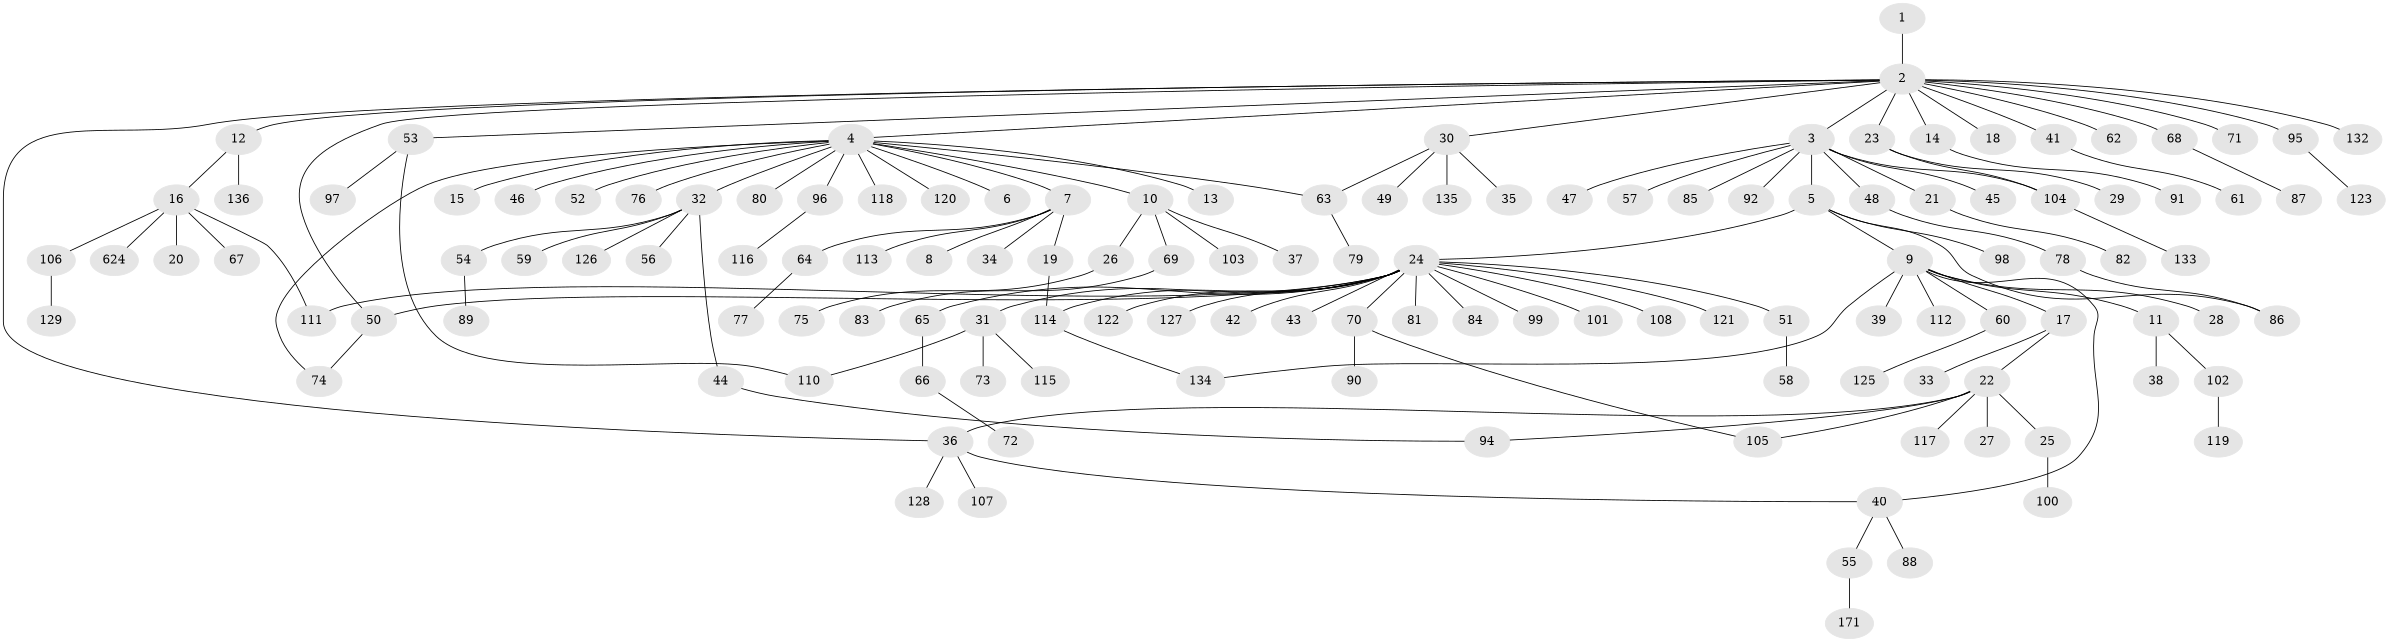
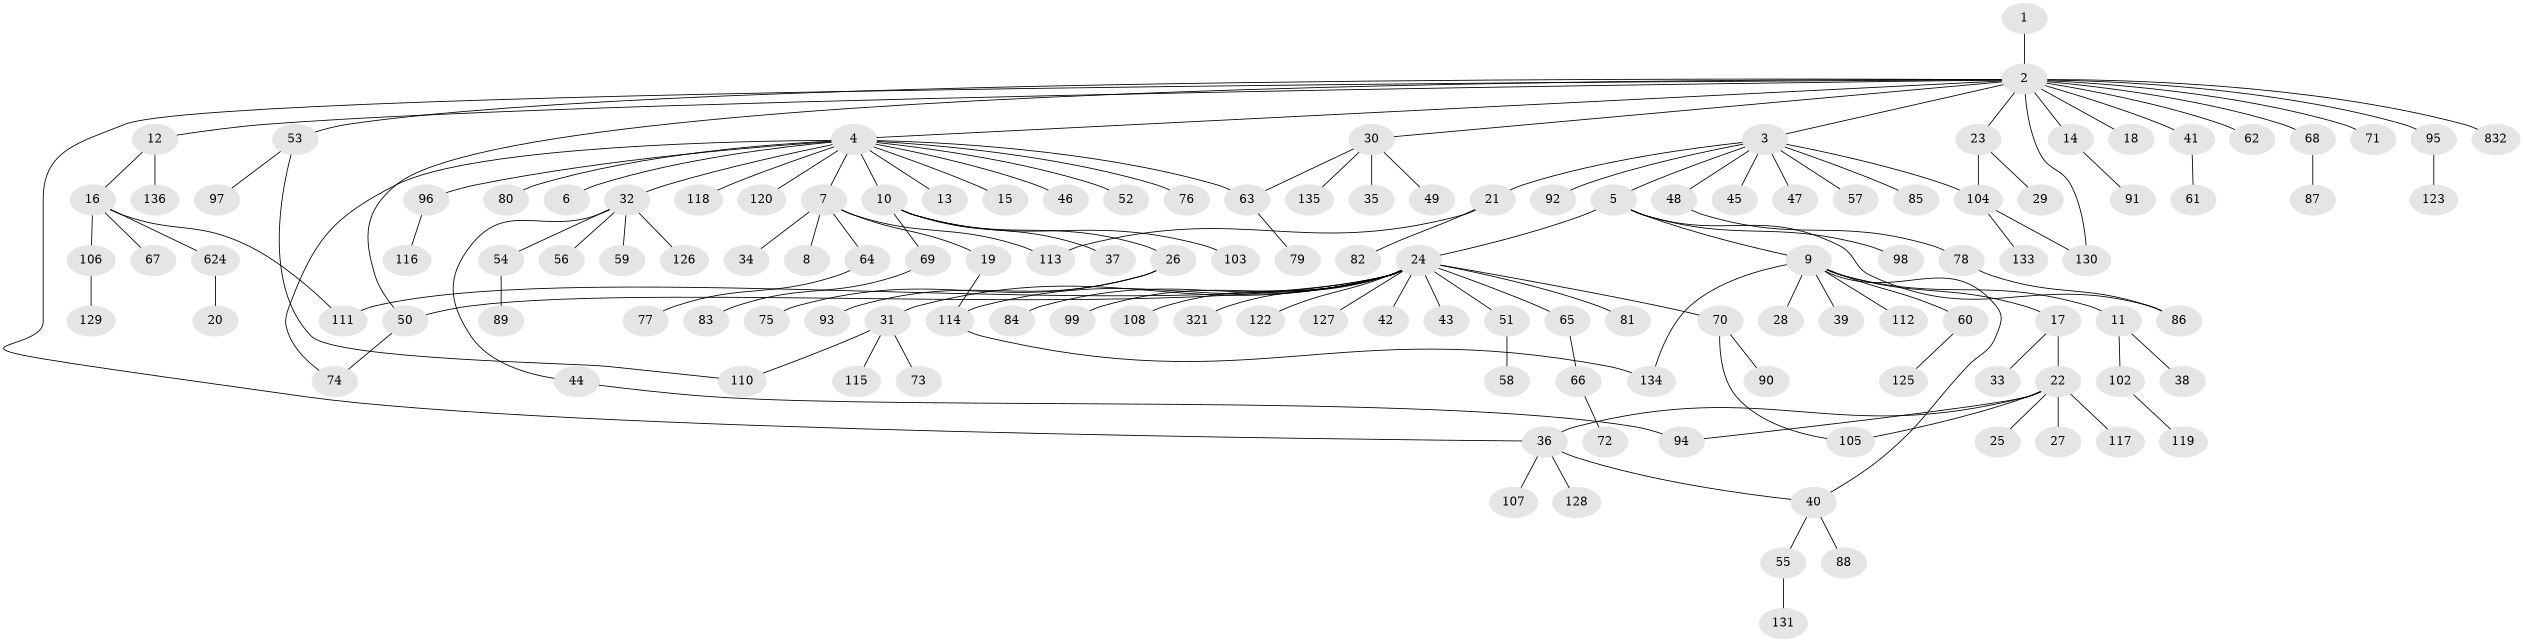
(2358, 139) -> (2496, 139)
(176, 230) -> (215, 291)
none -> (1283, 231)
none -> (2087, 260)
none -> (827, 321)
(1598, 321) -> none
(1724, 321) -> (1198, 321)
(2048, 502) -> none
(1849, 623) -> (1783, 623)
